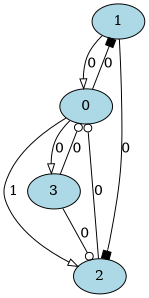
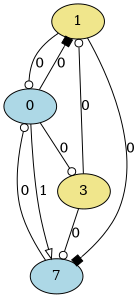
(118, 21) -> (78, 21)
(88, 55) -> (37, 53)
(56, 140) -> (55, 146)
(69, 153) -> (81, 111)
(54, 191) -> (84, 191)
(100, 276) -> (57, 276)
